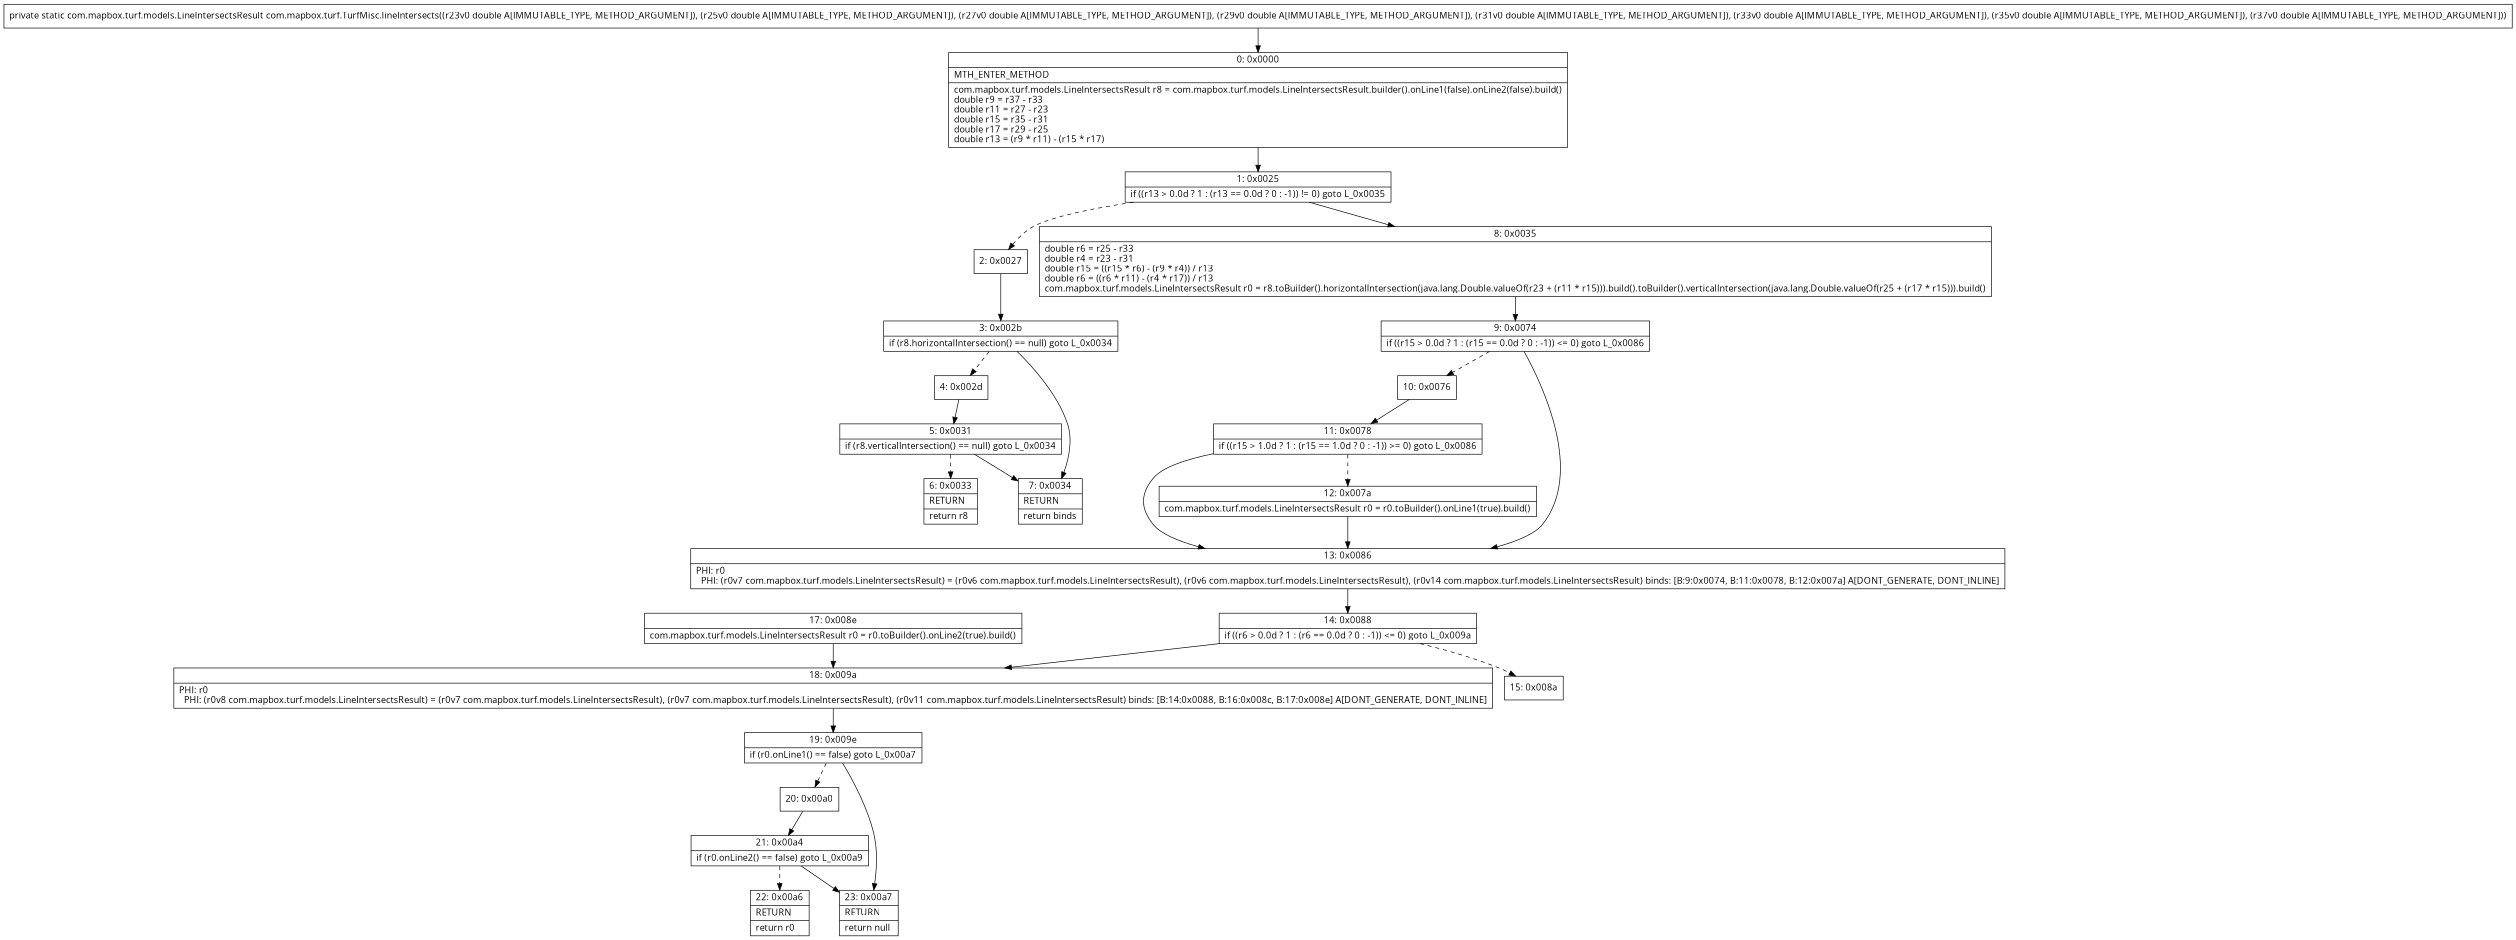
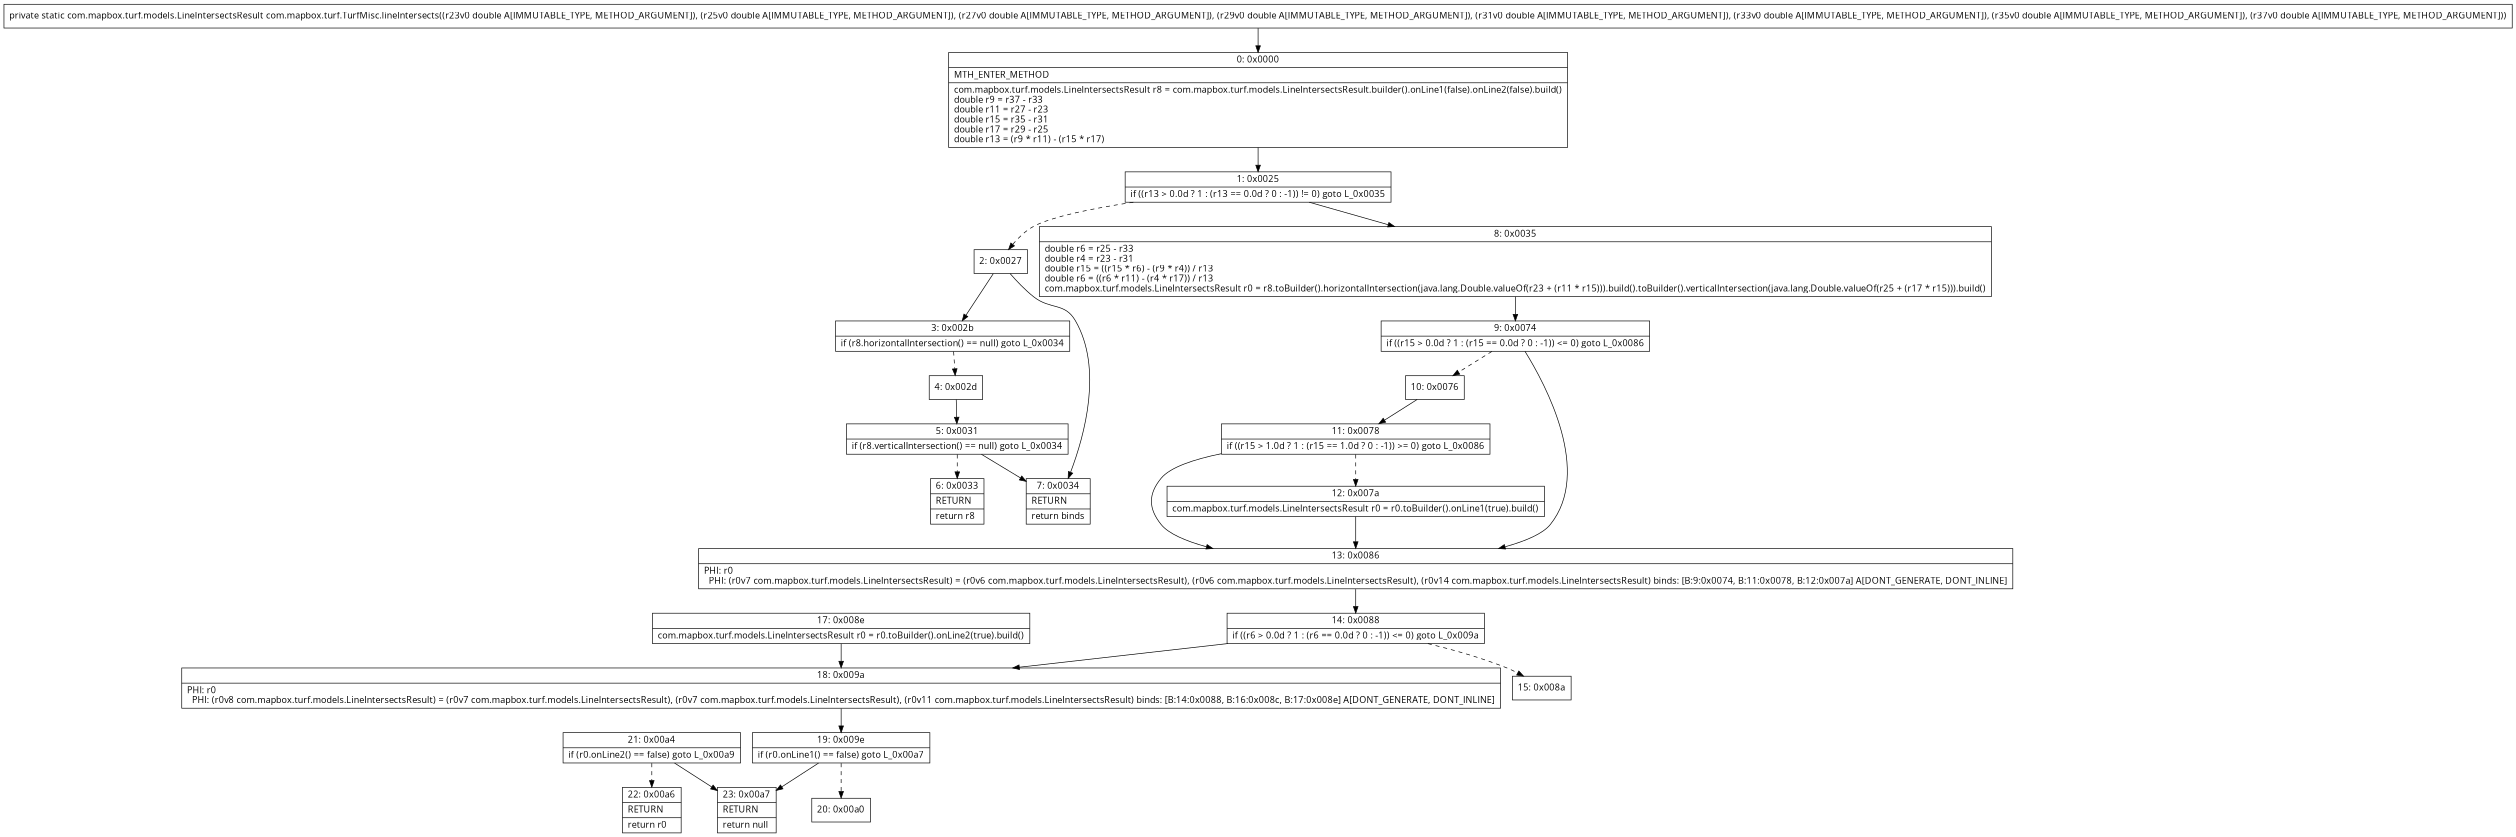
(1060, 406) -> (1087, 356)
(797, 820) -> none
